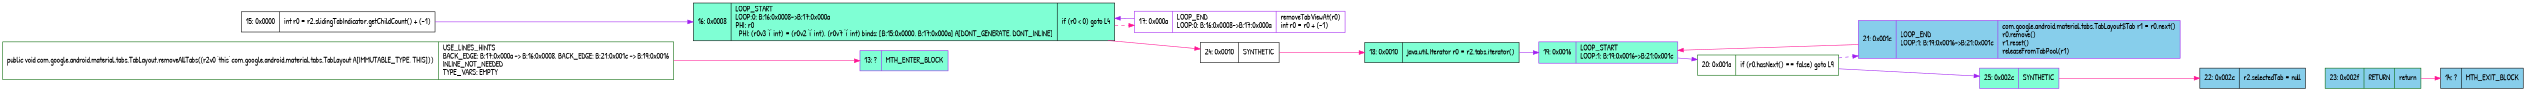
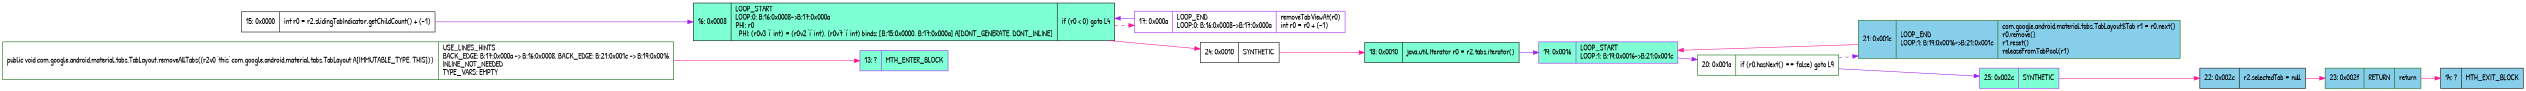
(2019, 39) -> (2019, 39)
none -> (2312, 78)
